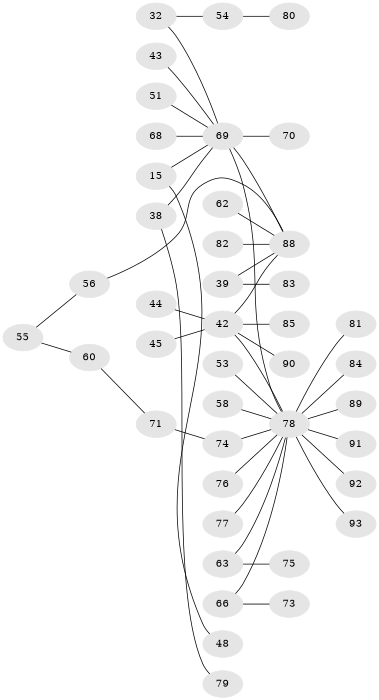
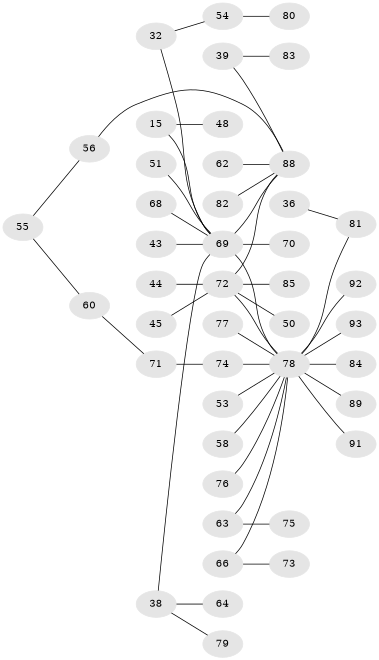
none -> (289, 204)
(223, 324) -> (223, 284)
(289, 364) -> (289, 324)
none -> (223, 604)
